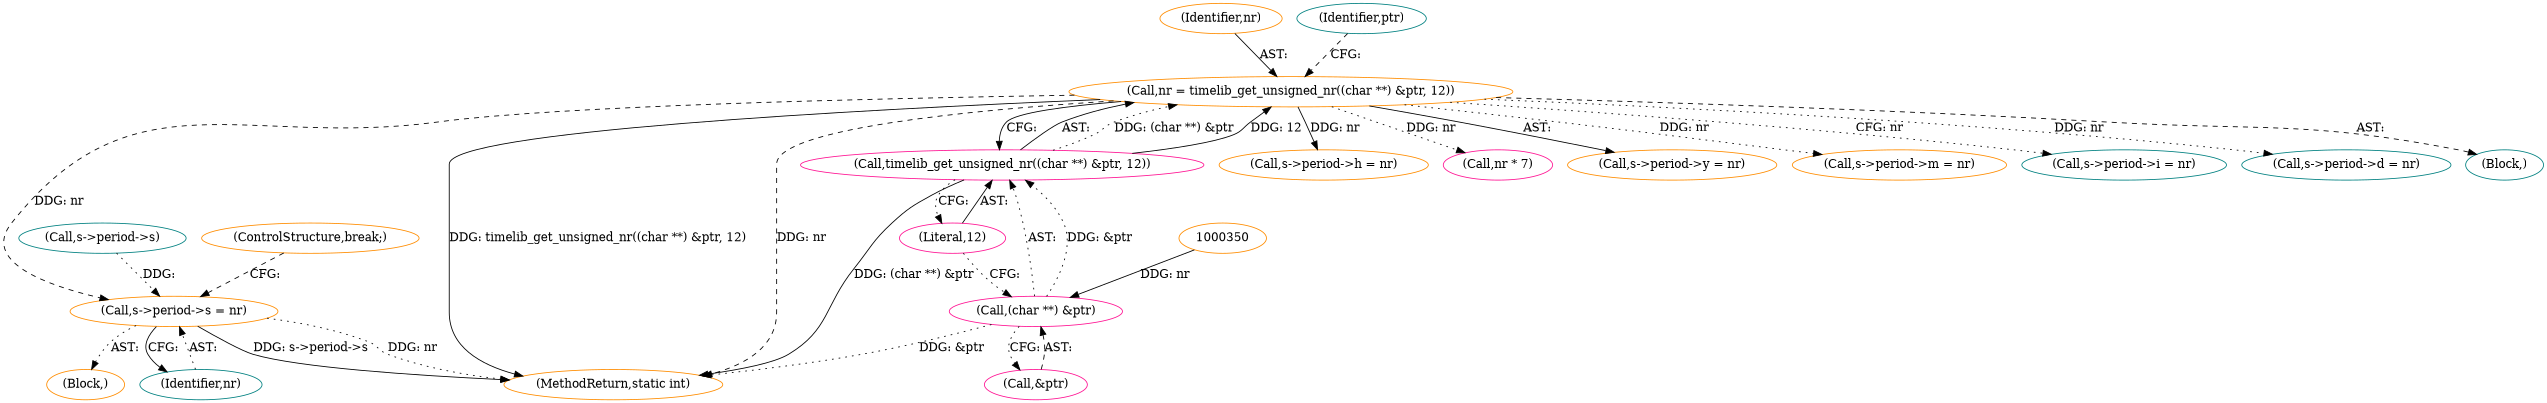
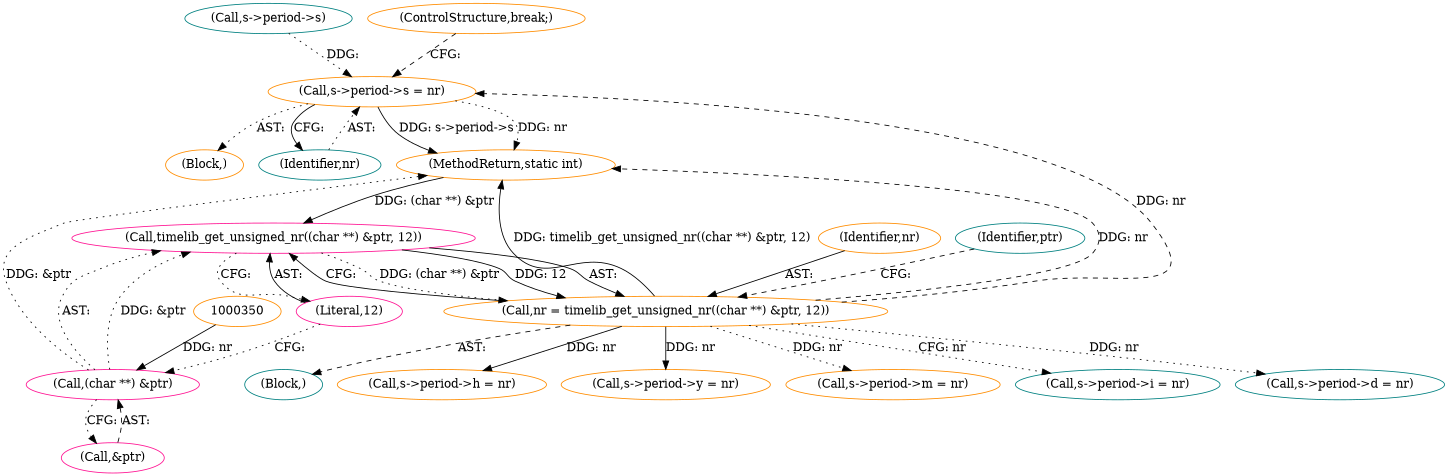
(1539, 128) -> (691, 348)
(1498, 165) -> none
(840, 289) -> (376, 195)
